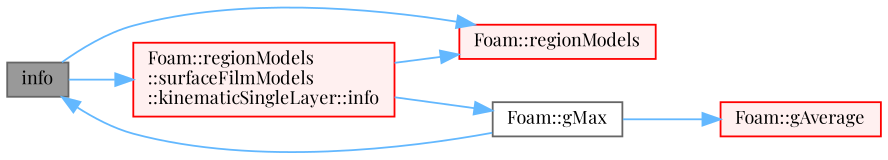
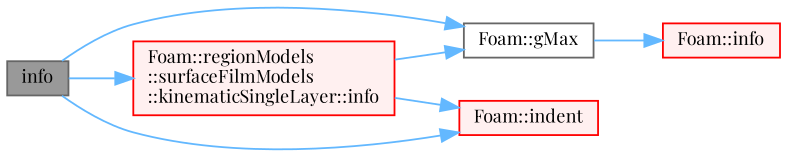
(558, 42) -> (529, 118)
(801, 119) -> (721, 41)
(281, 152) -> (249, 8)
